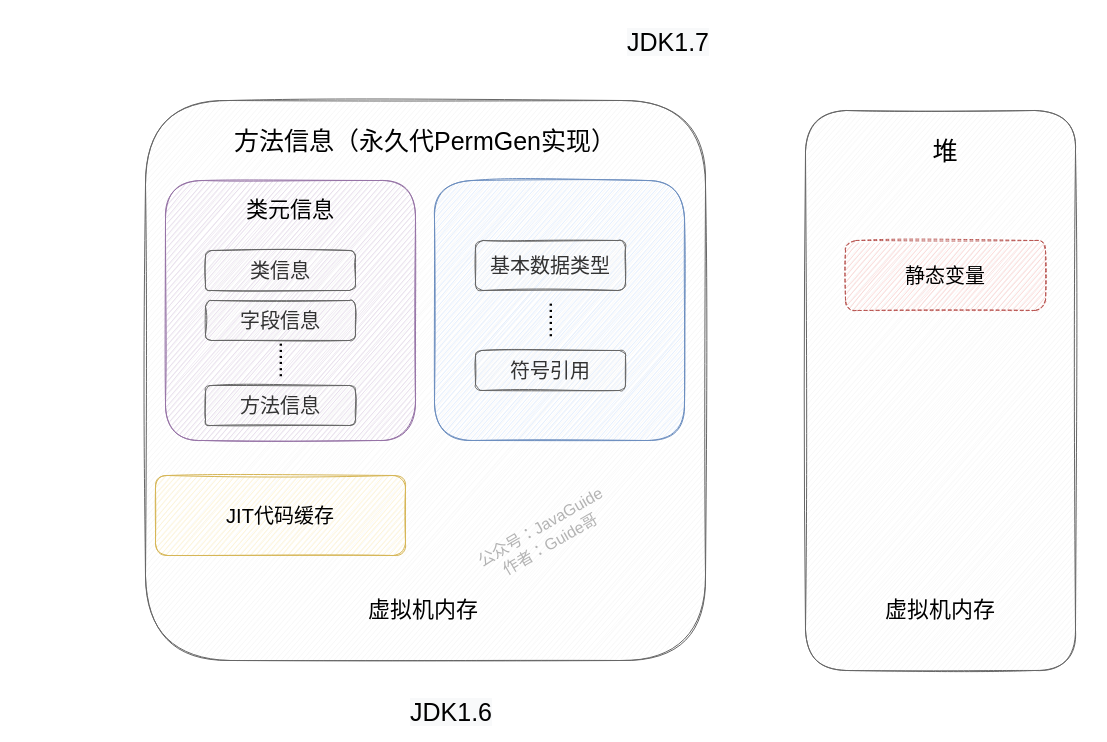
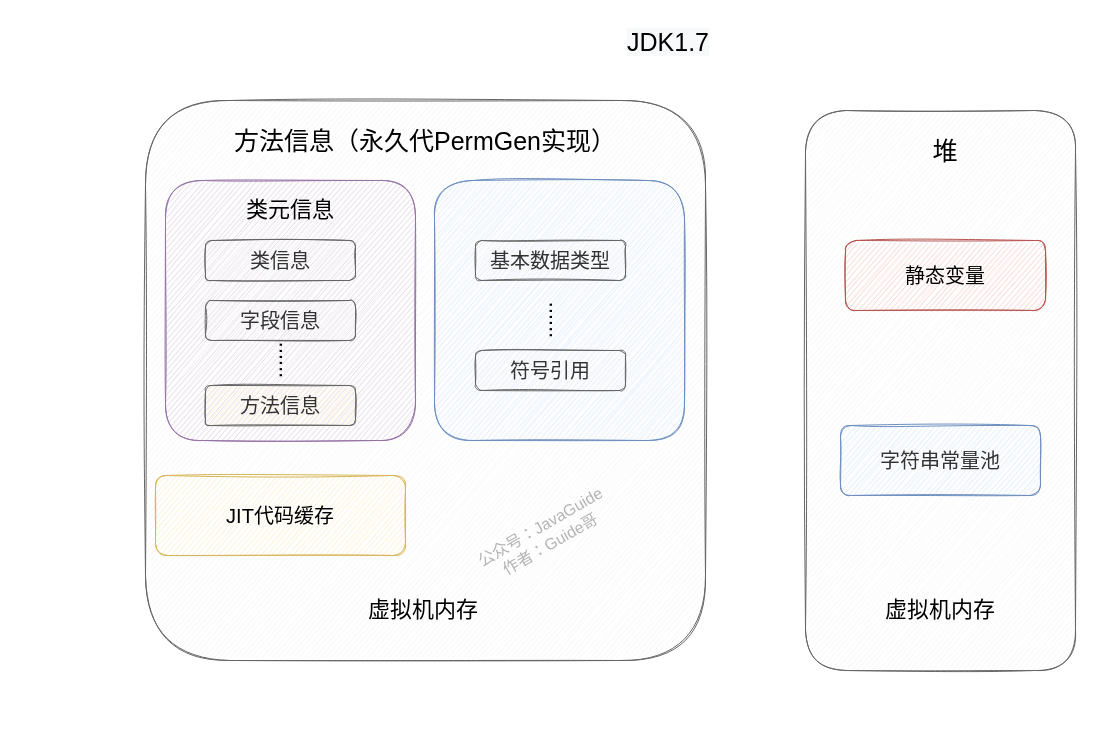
(551, 266) -> (551, 261)
(281, 271) -> (281, 261)
(946, 276) -> (946, 276)
(281, 406) -> (281, 406)
none -> (941, 461)
(464, 706) -> none
